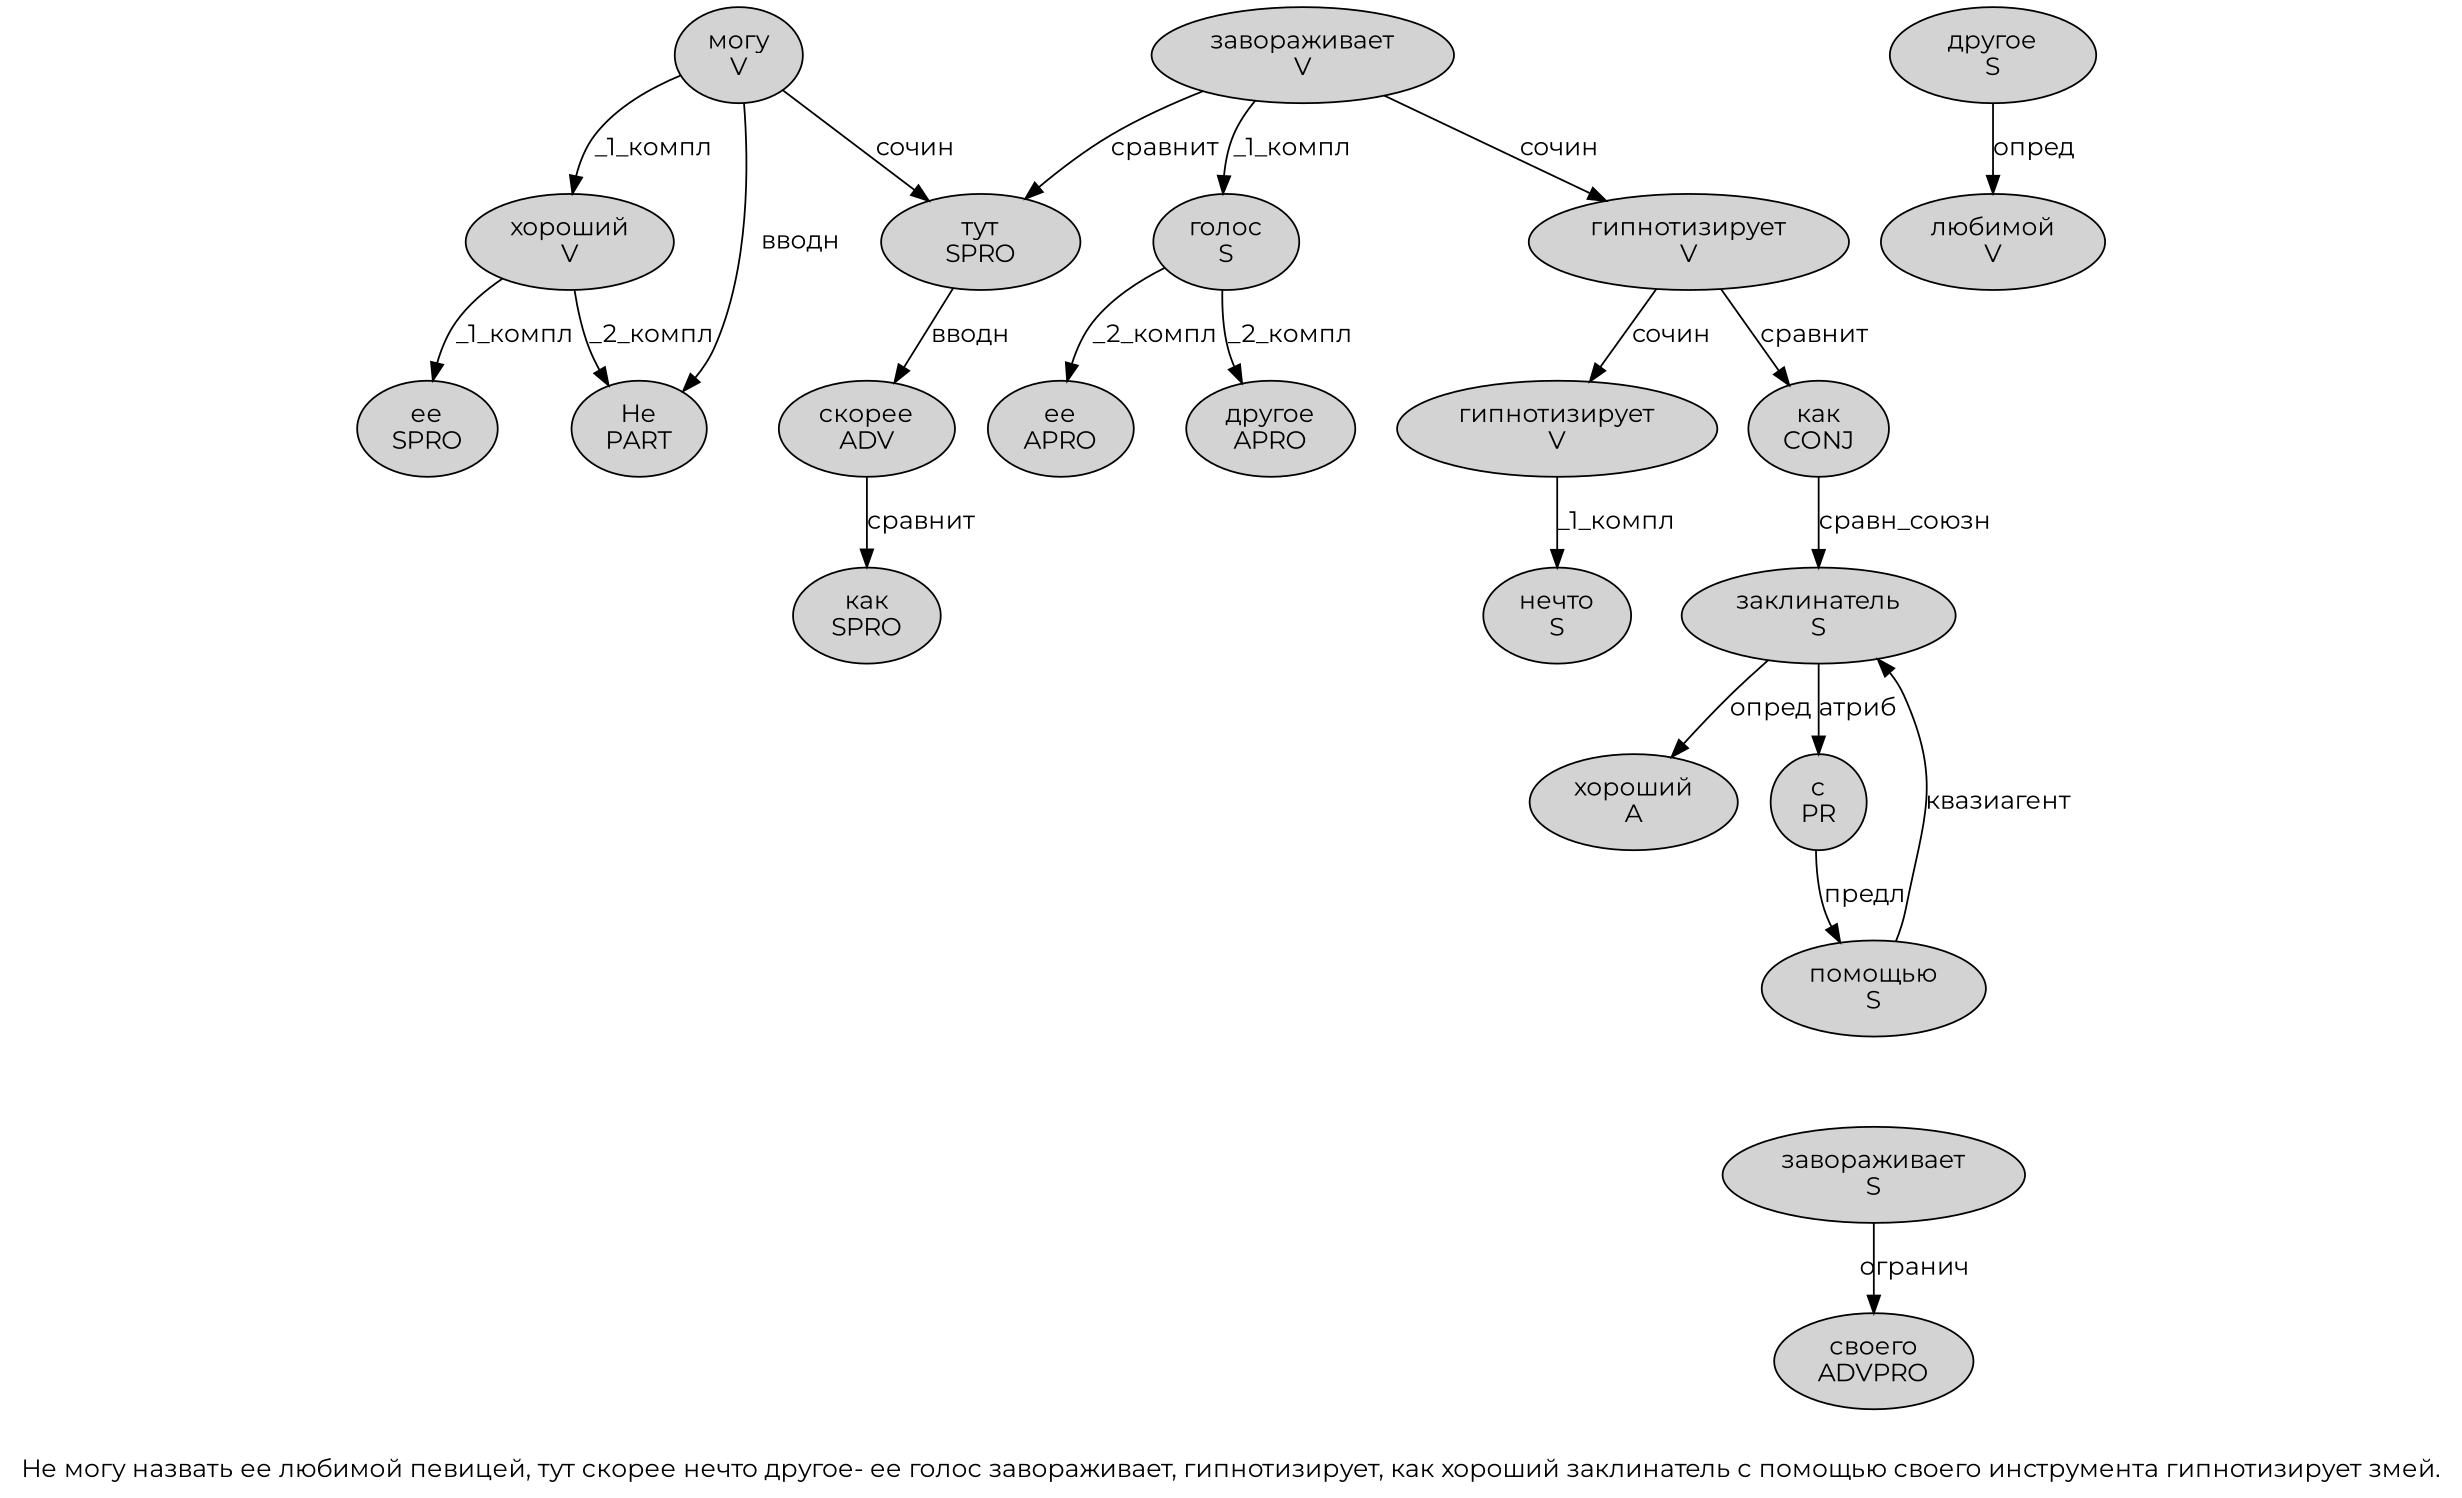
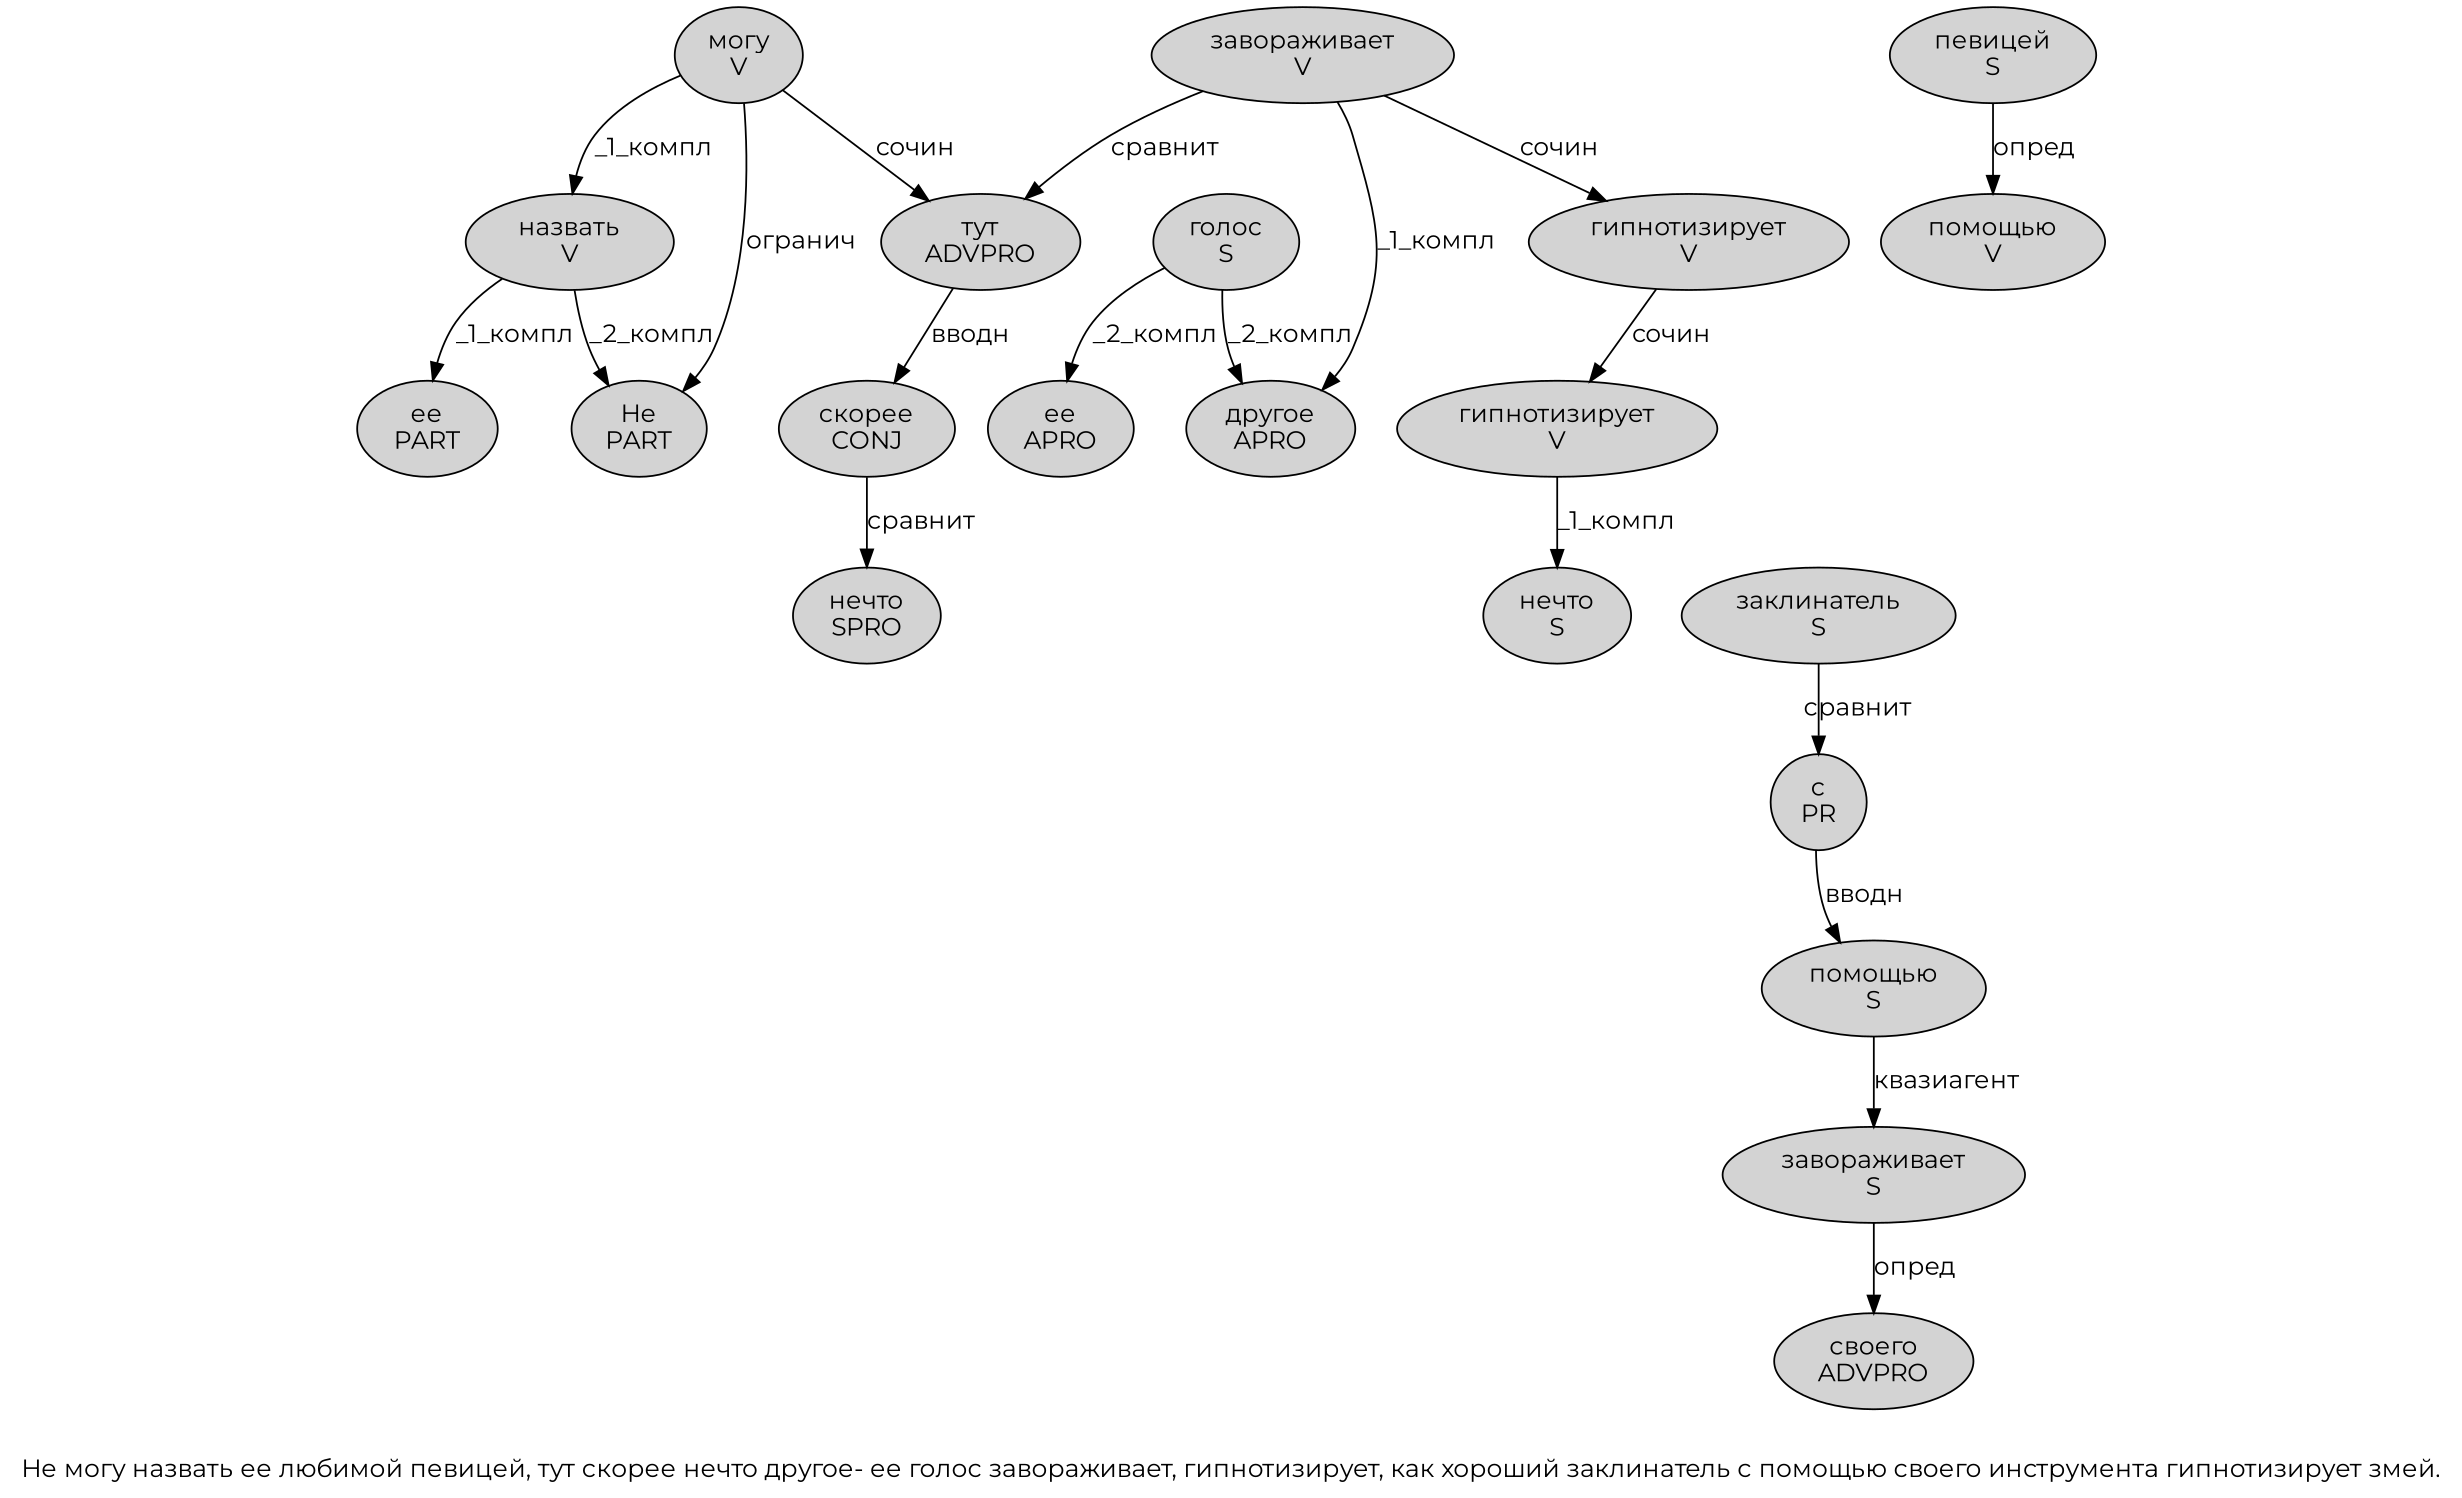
(1993, 55) -> (1993, 55)
(1233, 136) -> (1376, 241)
(570, 242) -> (570, 242)
(801, 242) -> (801, 242)
(981, 242) -> (981, 242)
(1993, 242) -> (1993, 242)
(427, 429) -> (427, 429)
(867, 429) -> (867, 429)
(1819, 429) -> none
(867, 616) -> (867, 616)
(1858, 709) -> (1858, 709)
(1634, 802) -> none
(1926, 805) -> (1874, 1073)
(1865, 895) -> (1865, 895)
(1915, 1268) -> (1915, 1268)
